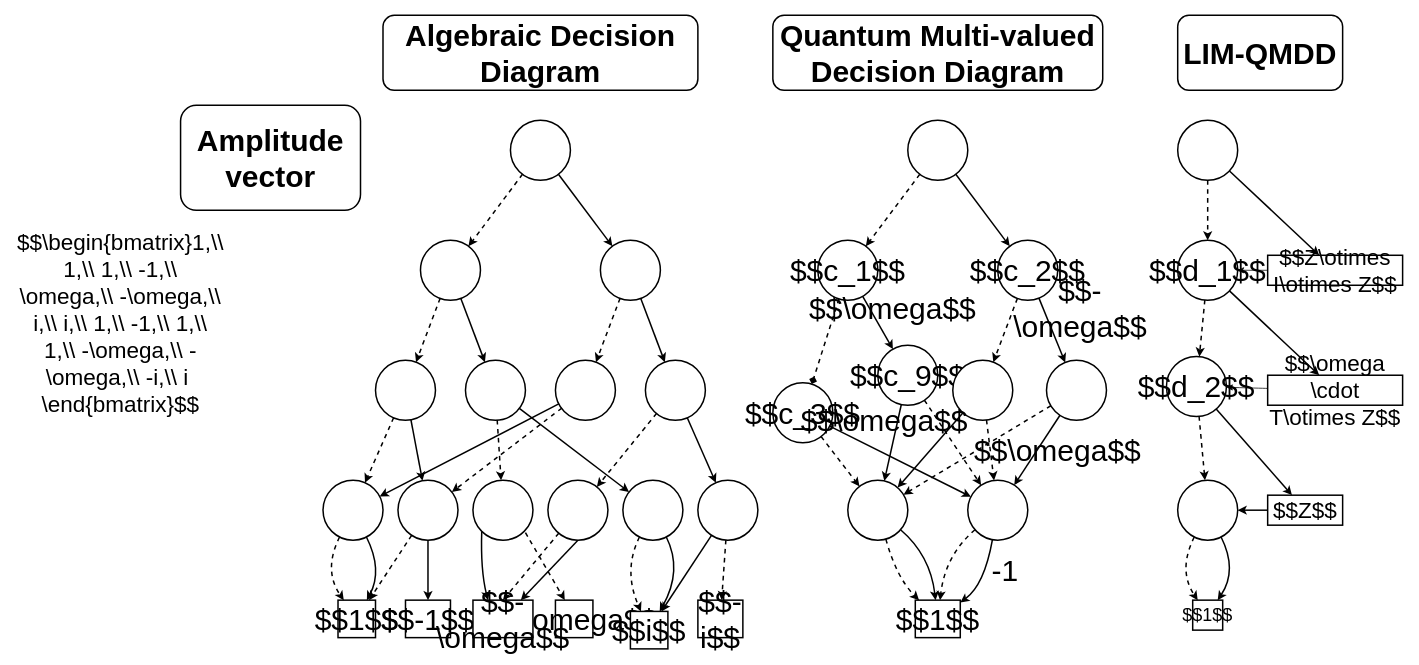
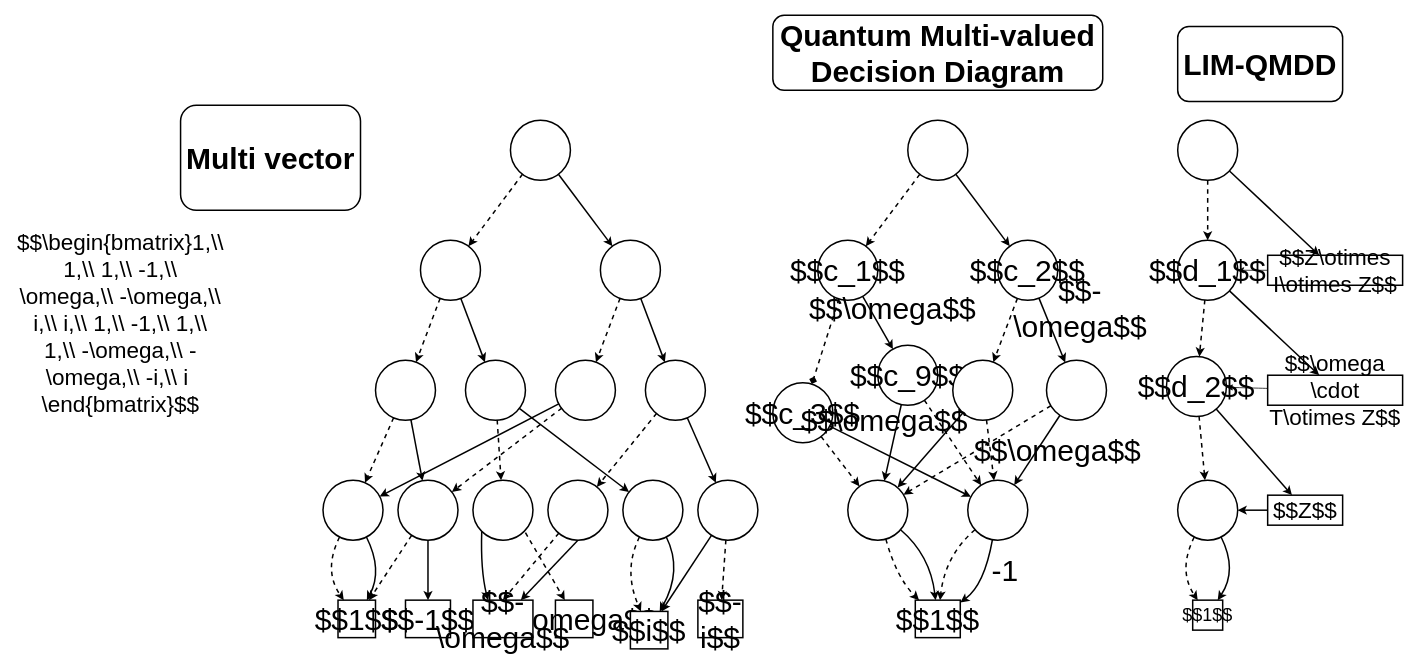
(540, 53) -> none
(1260, 53) -> (1260, 64)
(270, 158) -> (270, 158)
